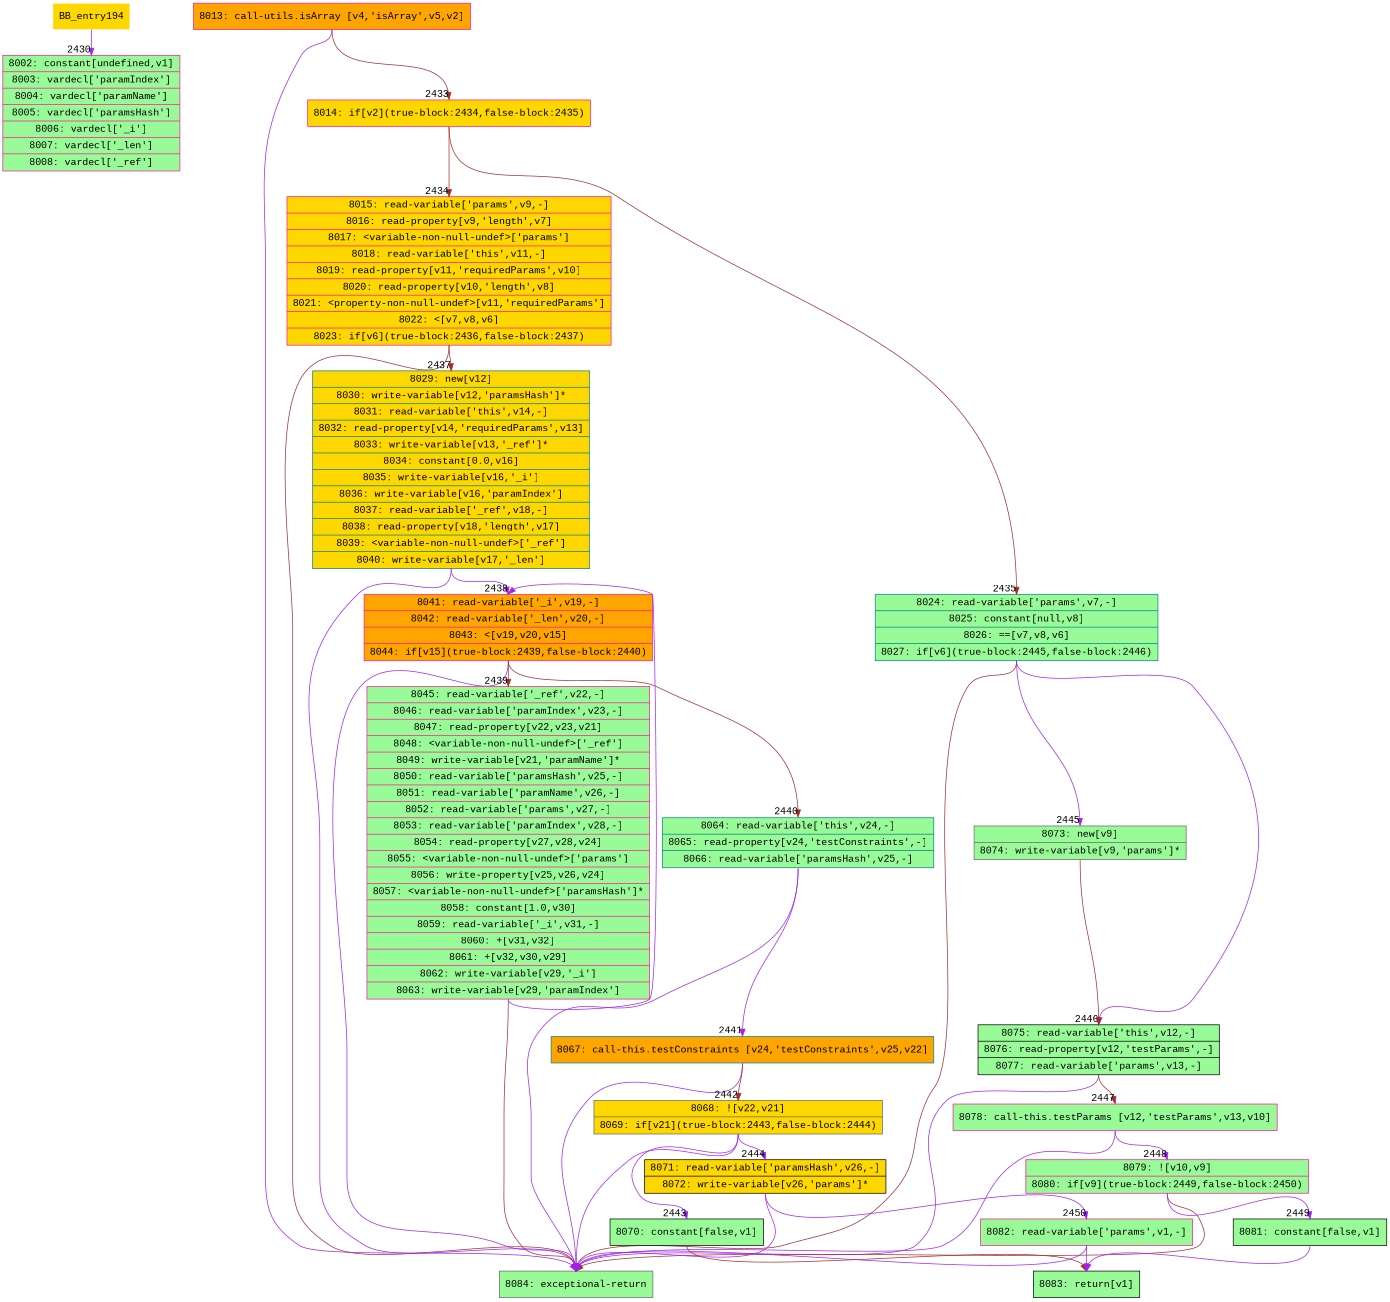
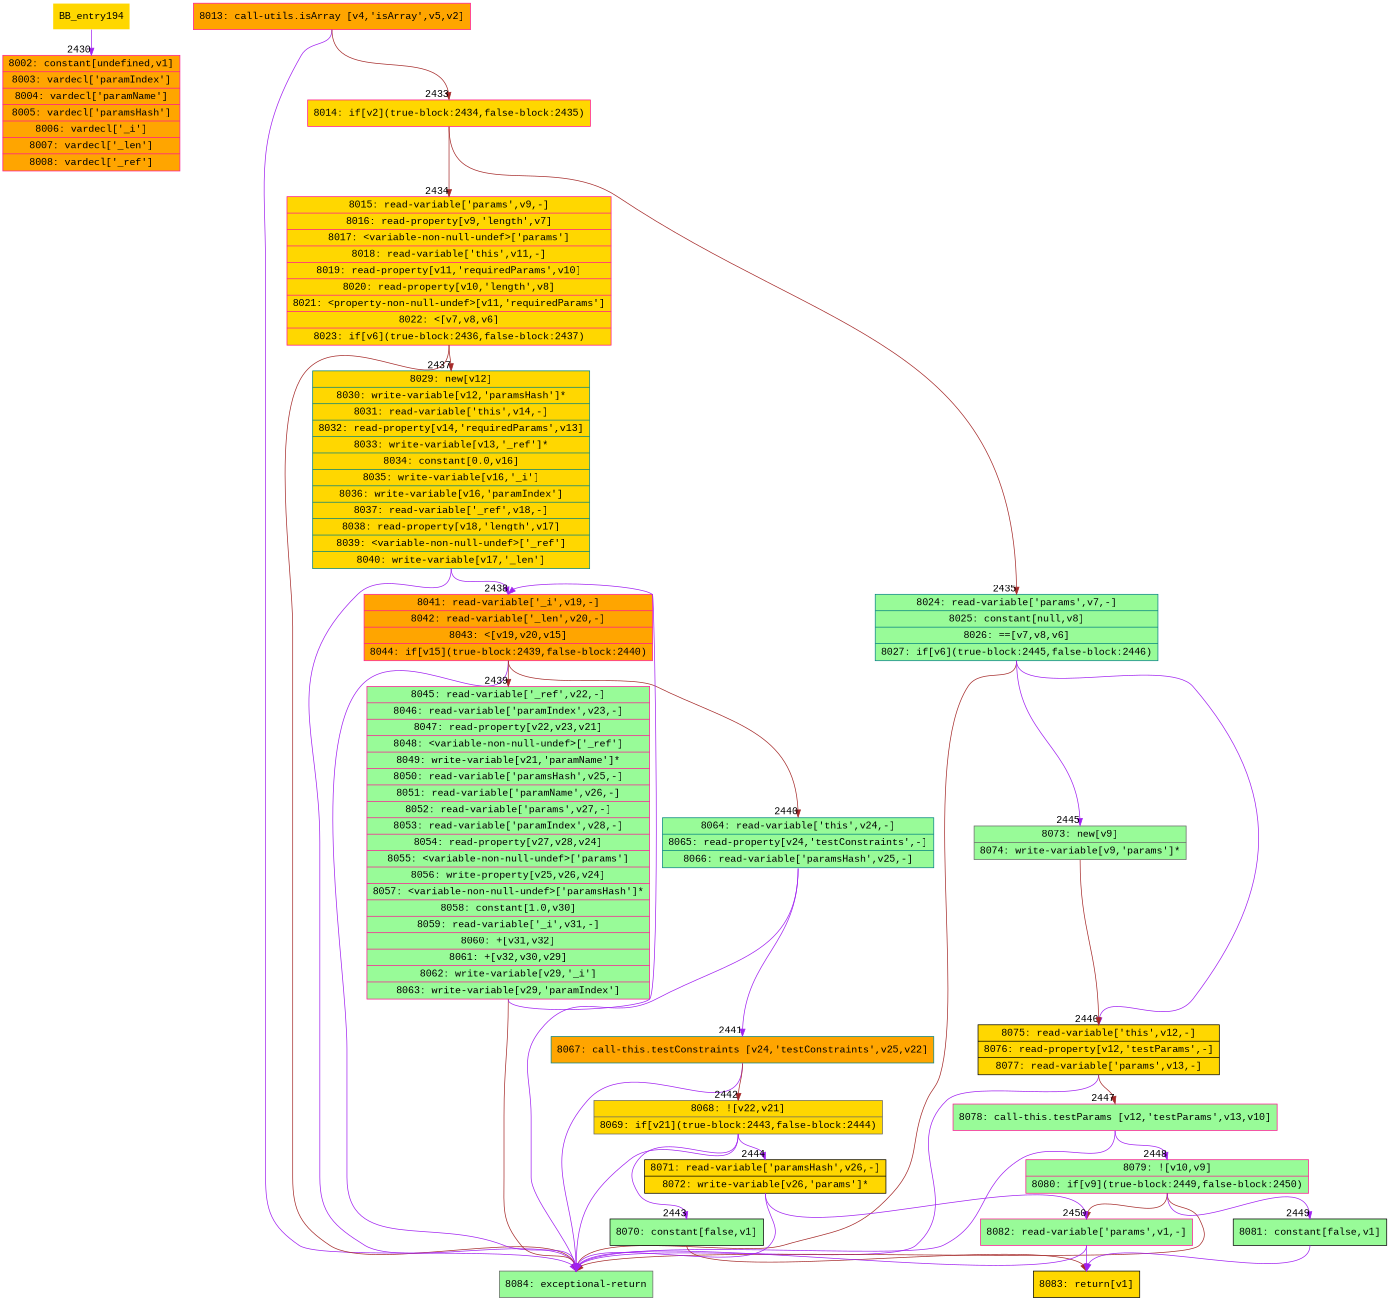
(91, 113) -> (91, 113)
(1099, 1050) -> (1099, 1050)
none -> (1131, 1207)
(1087, 1284) -> (1087, 1284)
